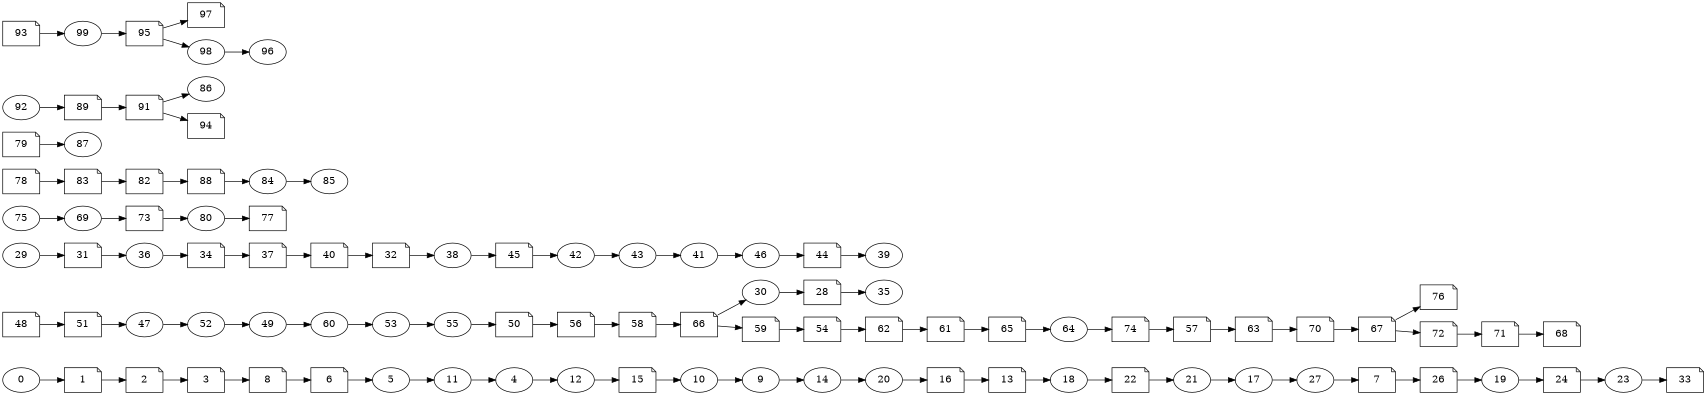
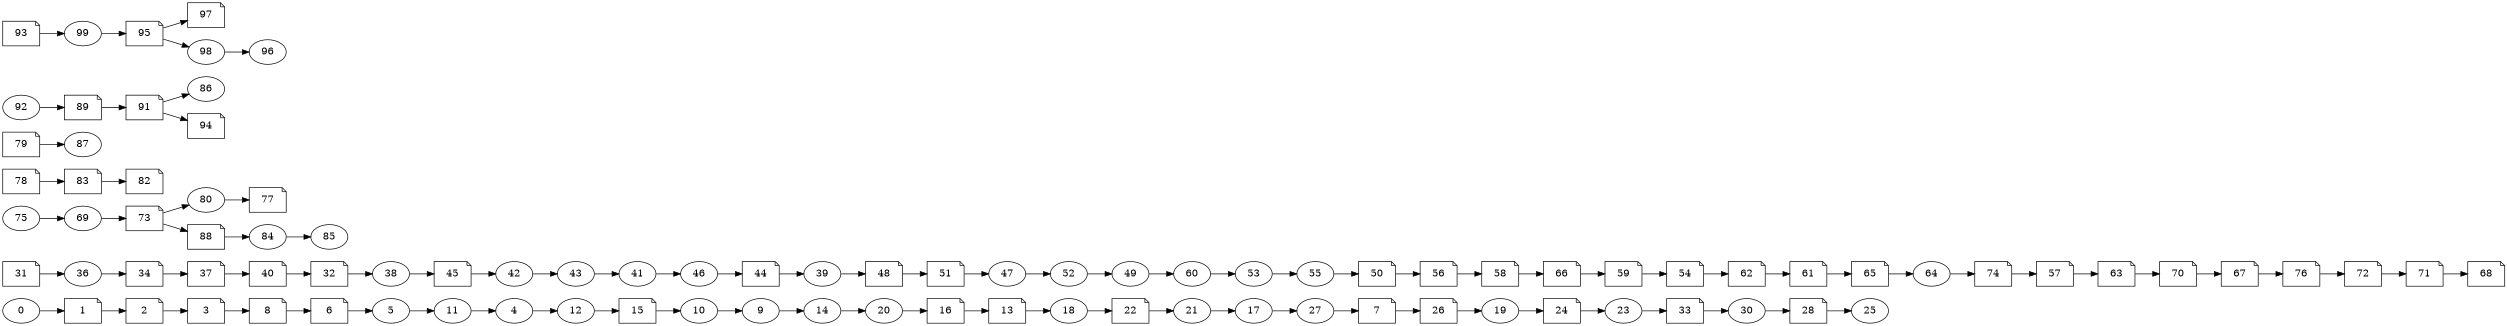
(172, 181) -> (172, 227)
(21, 255) -> none
none -> (850, 274)
(884, 292) -> (1870, 311)
(729, 309) -> (1713, 311)
(1404, 331) -> (2329, 274)
